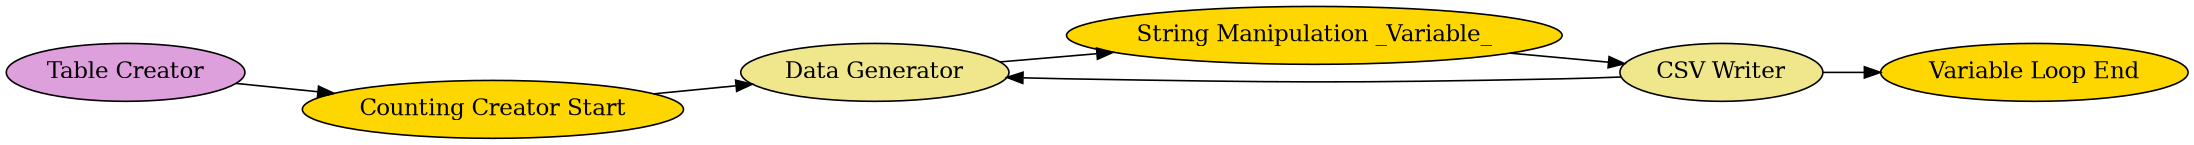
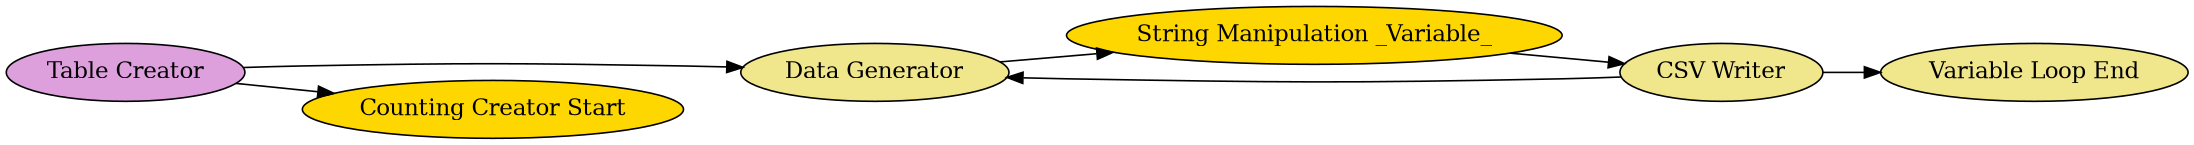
(2034, 72) -> (2034, 72)
(695, 90) -> (485, 64)
